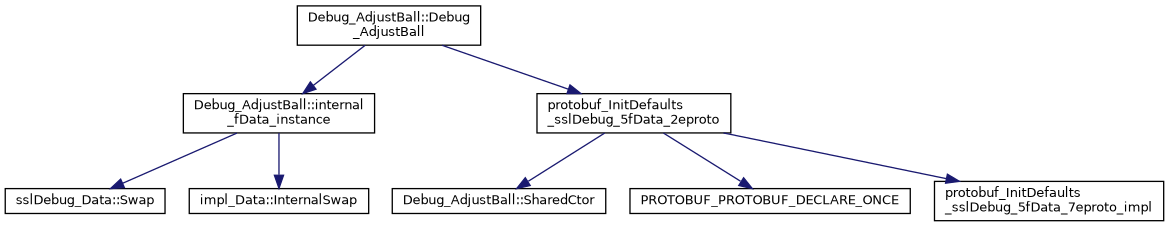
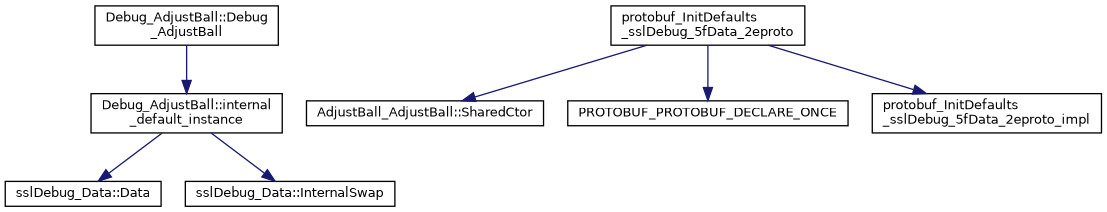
(505, 67) -> none
(279, 113) -> (187, 113)
(85, 201) -> (83, 194)
(279, 201) -> (290, 194)
(499, 201) -> (425, 113)
(1049, 201) -> (987, 113)
